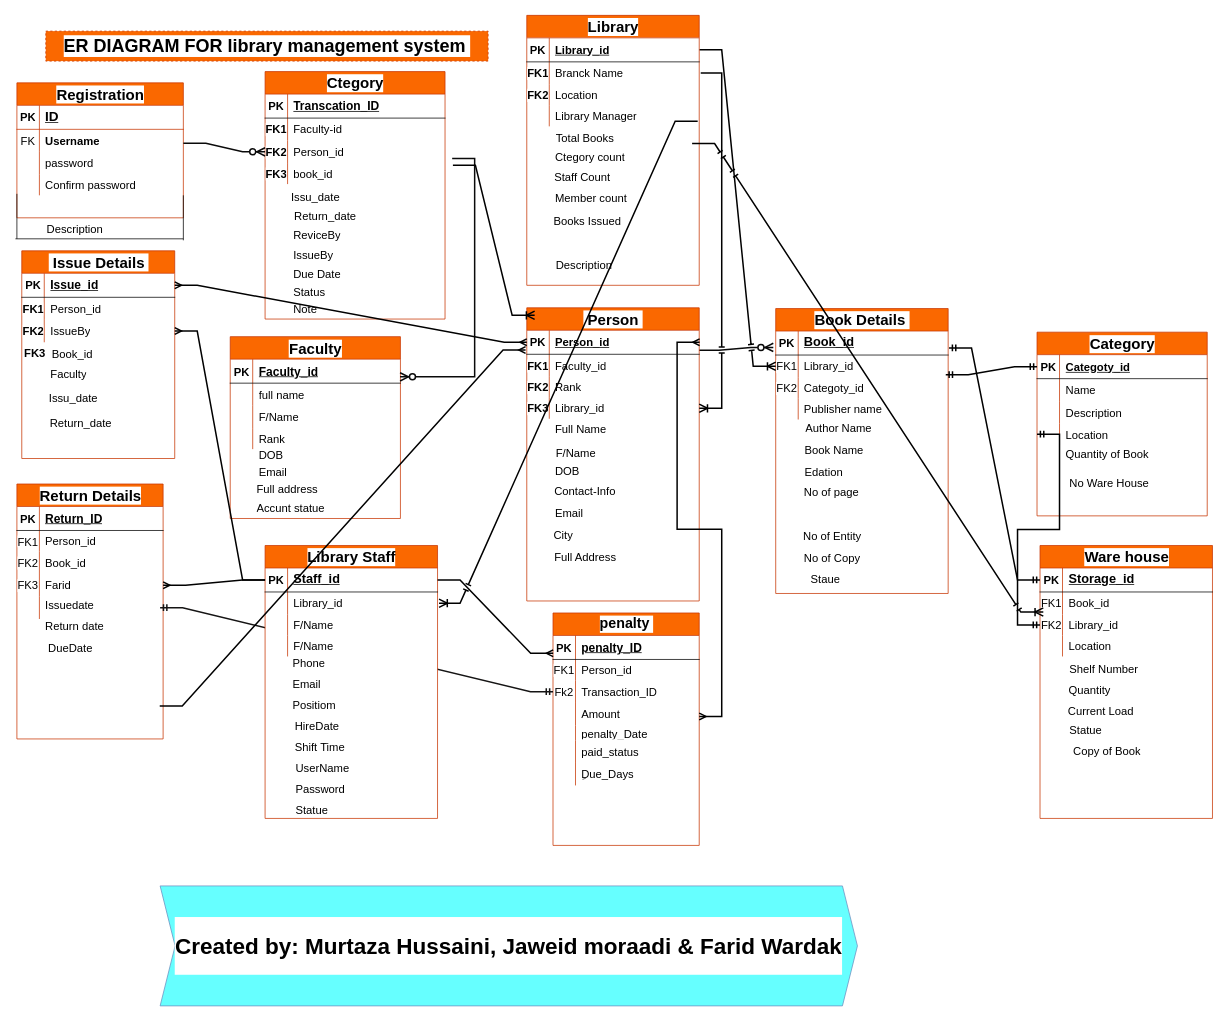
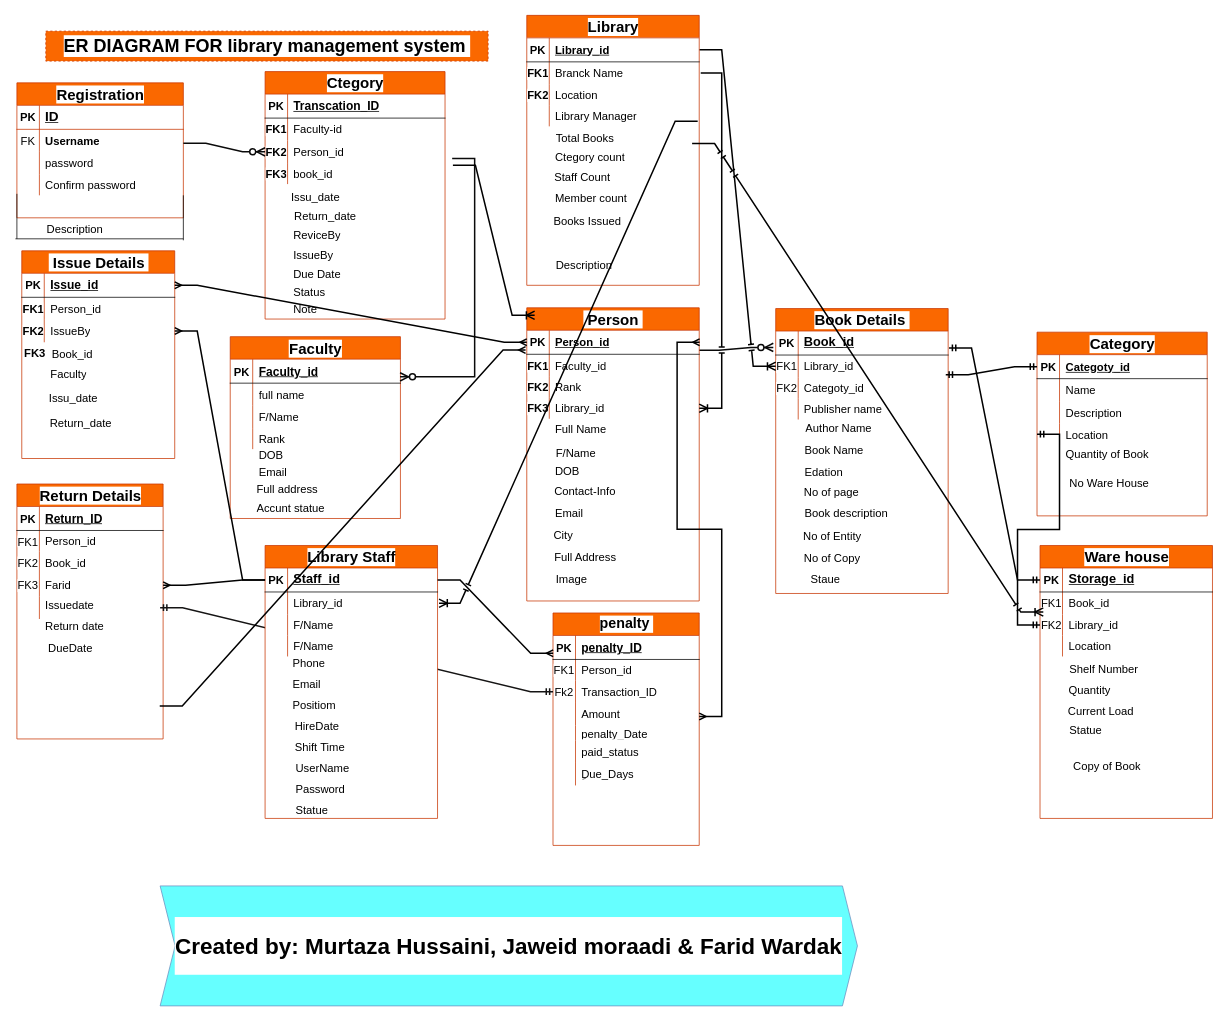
none -> (866, 513)
none -> (617, 579)
(1134, 751) -> (1134, 766)
